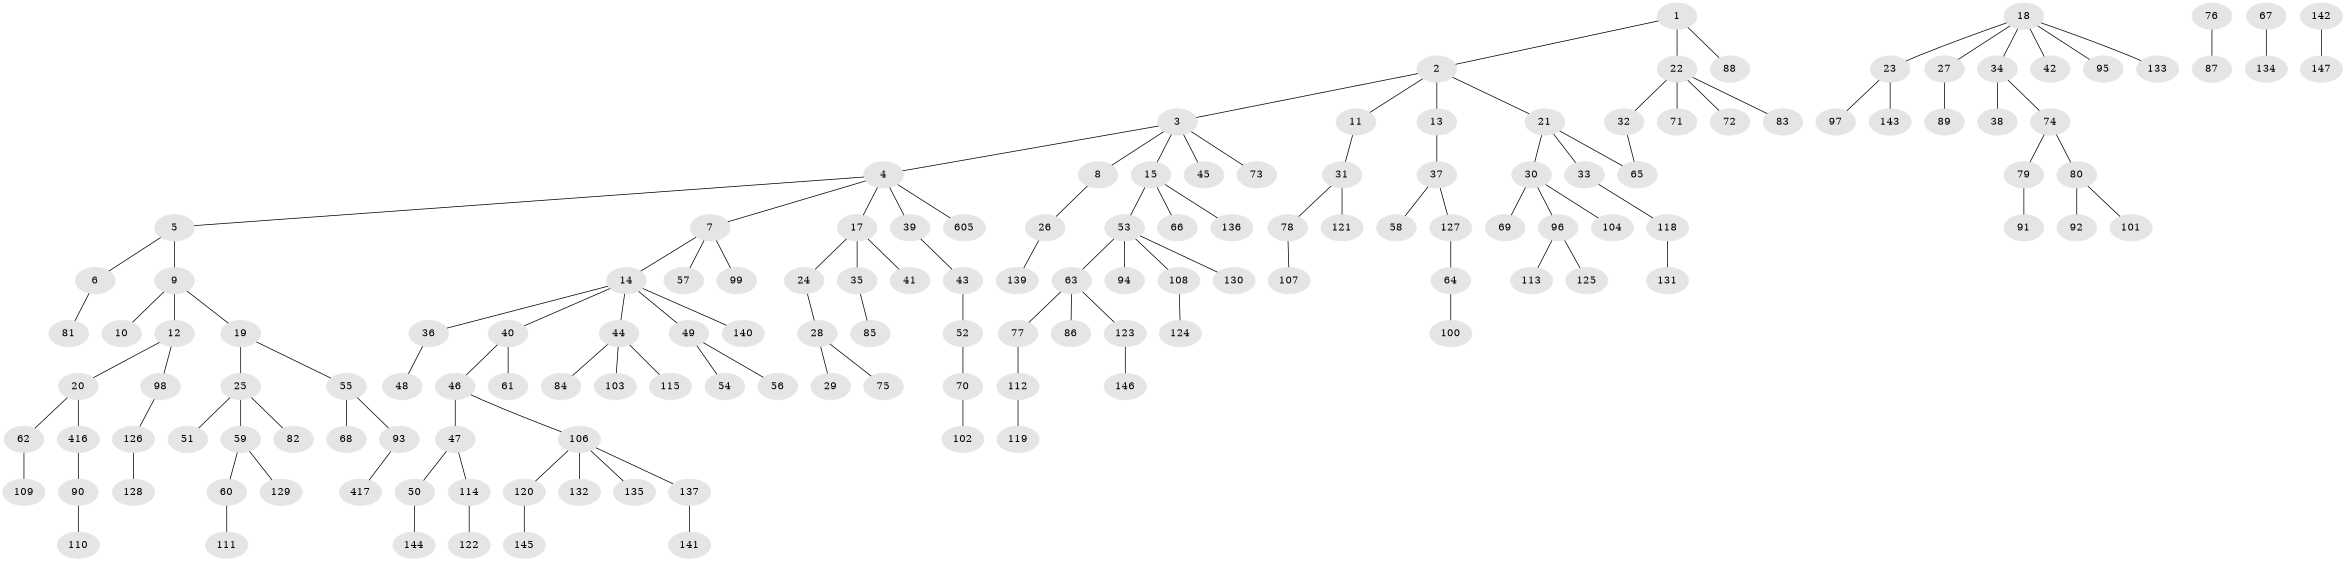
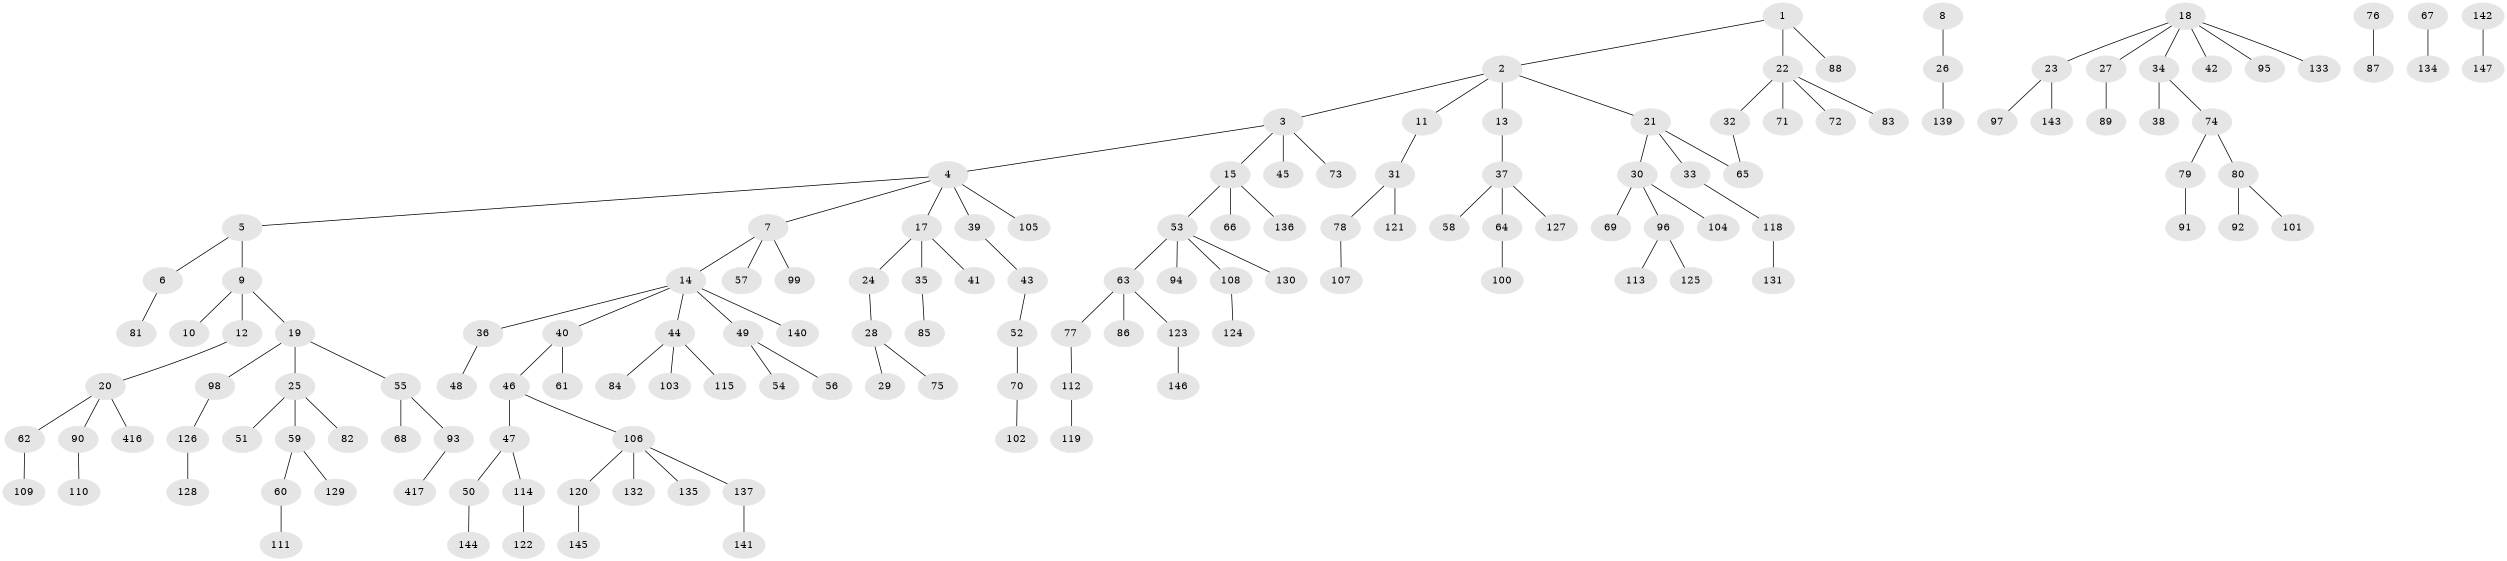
(1138, 148) -> none
(964, 228) -> (1029, 228)
(1451, 254) -> (1502, 201)
(168, 360) -> (255, 360)
(78, 466) -> (92, 413)
